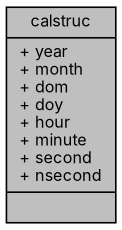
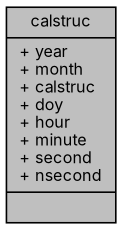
(44, 88) -> (58, 88)
